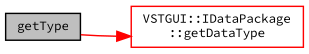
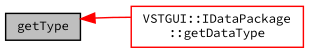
(99, 36) -> (113, 17)
